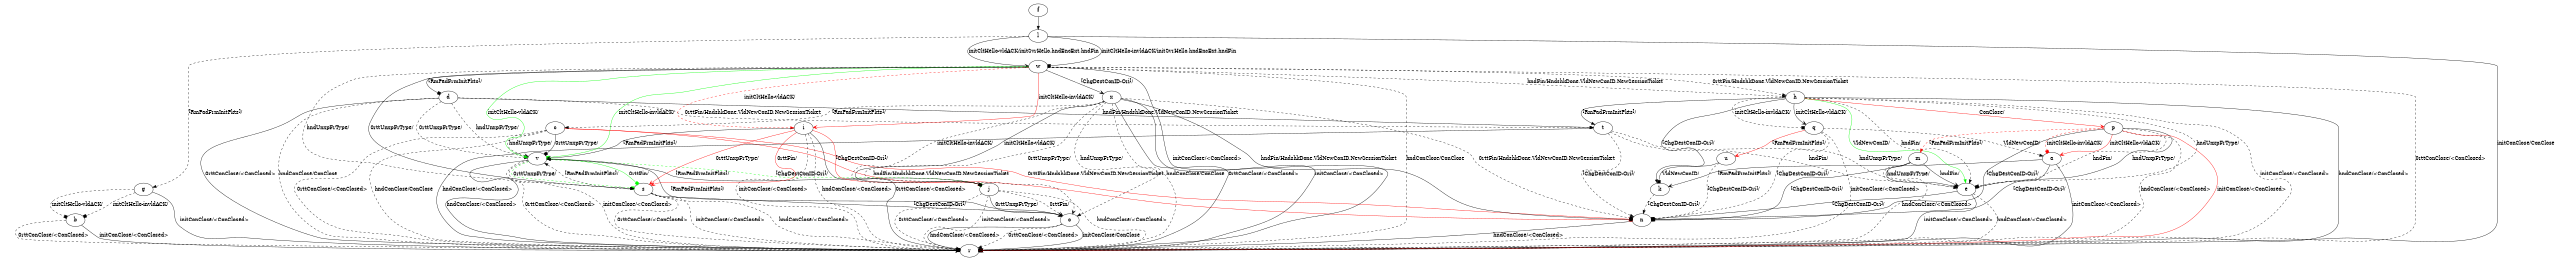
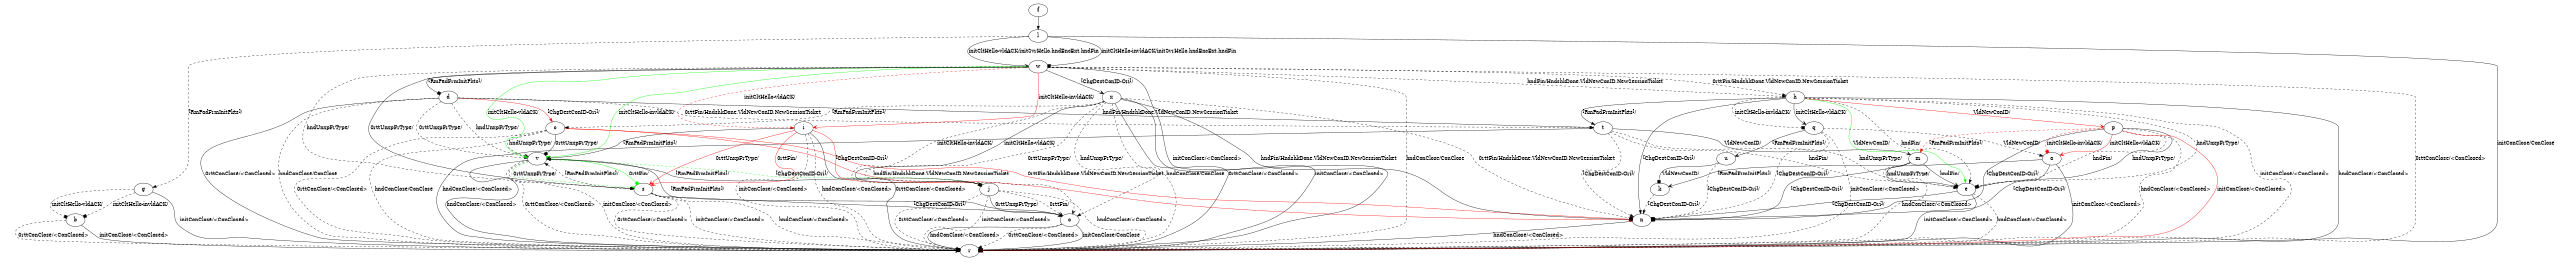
none -> (507, 102)
(1993, 113) -> (1993, 113)
(1668, 133) -> (1677, 116)
(1771, 141) -> (1771, 141)
none -> (1758, 151)
